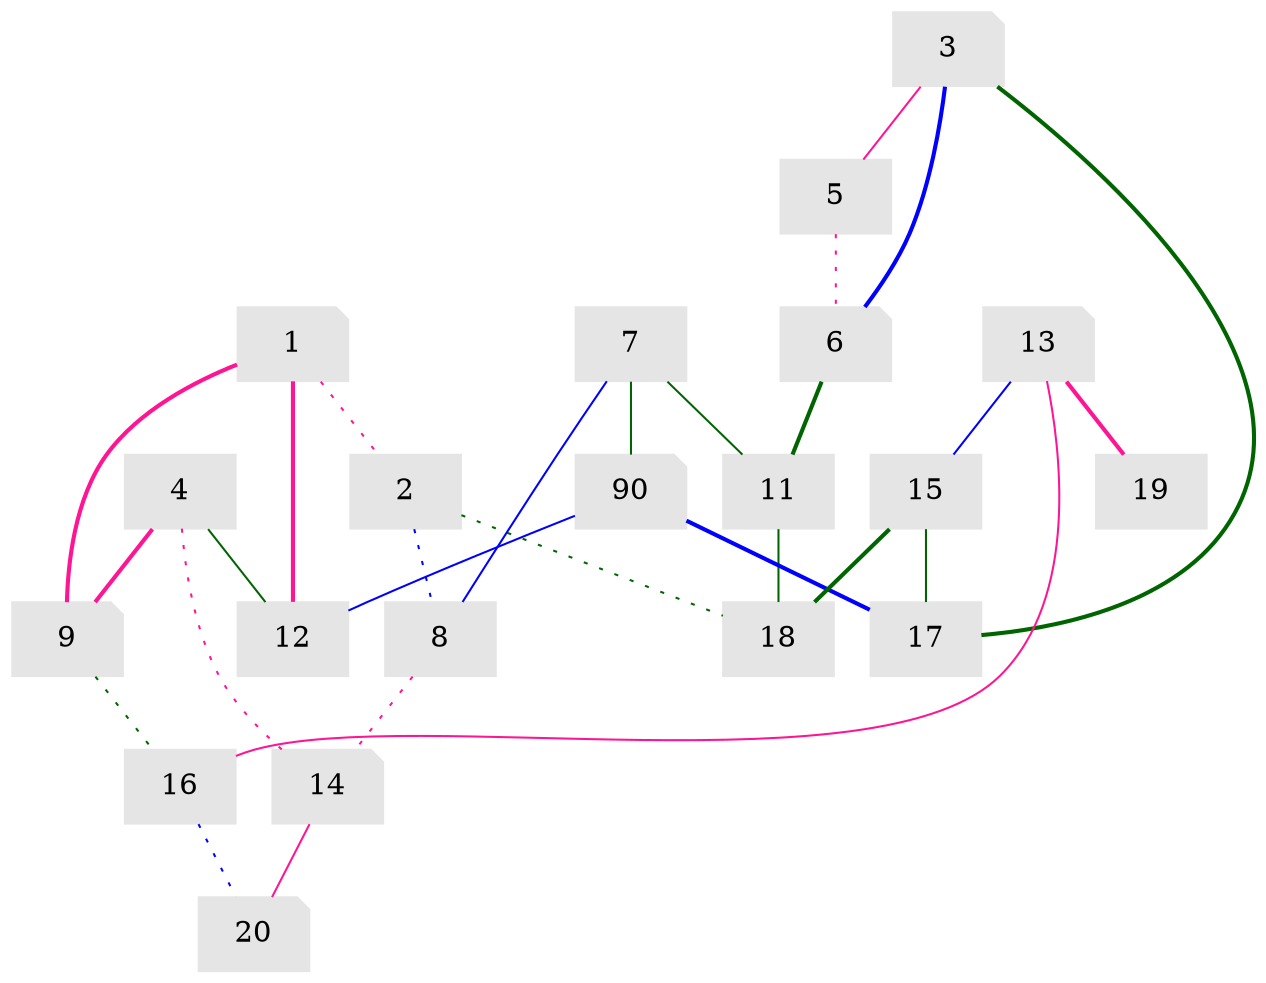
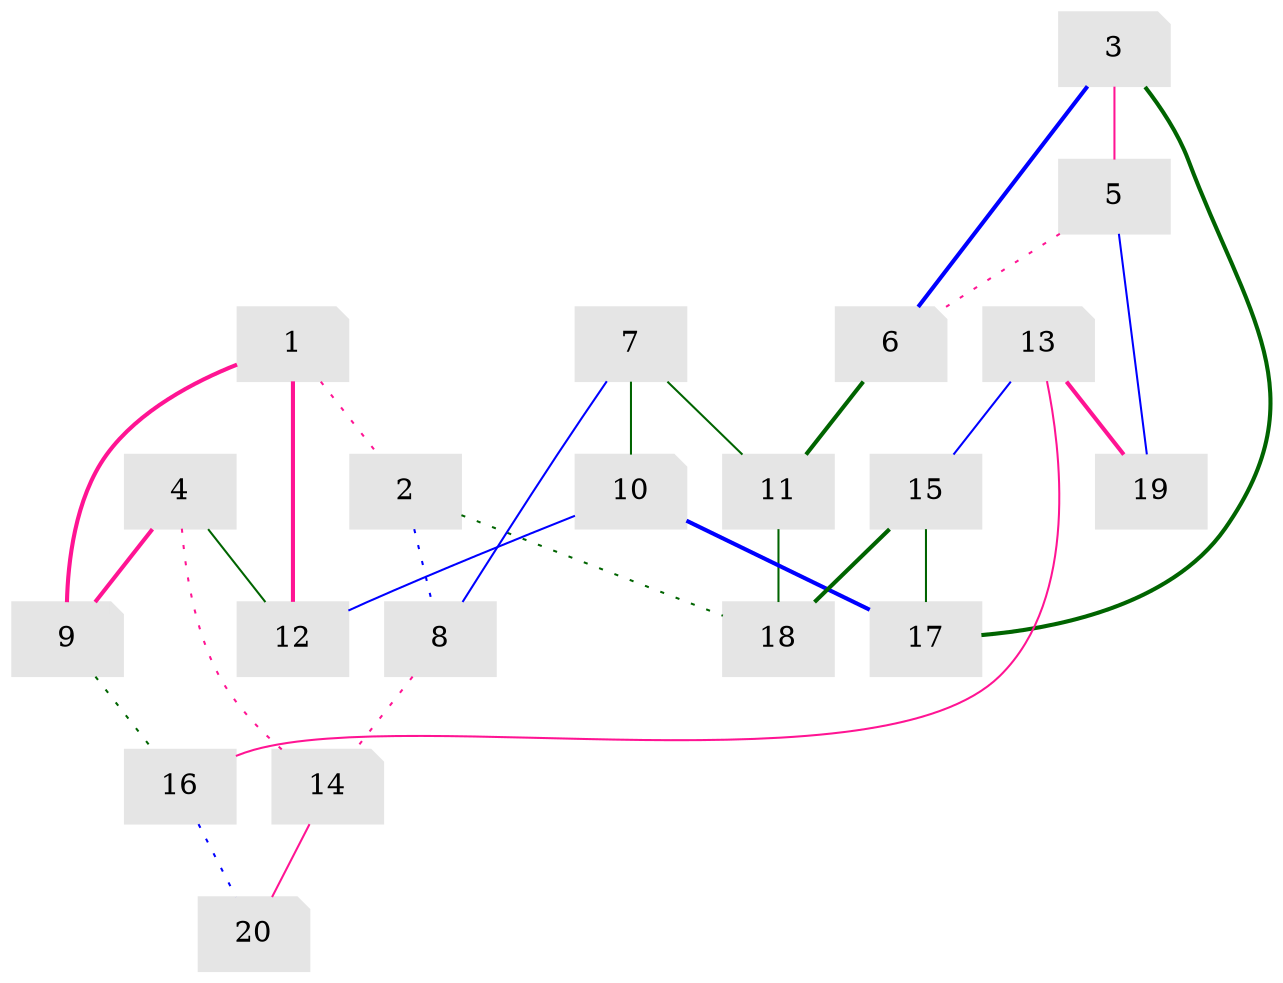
none -> (1133, 344)
(631, 492) -> (631, 492)
